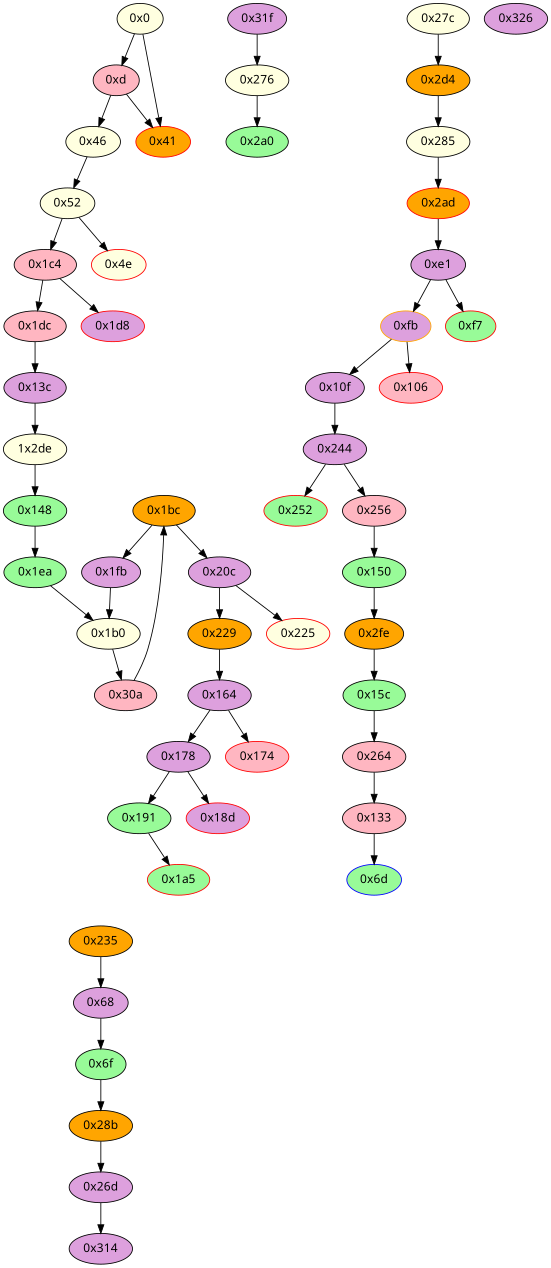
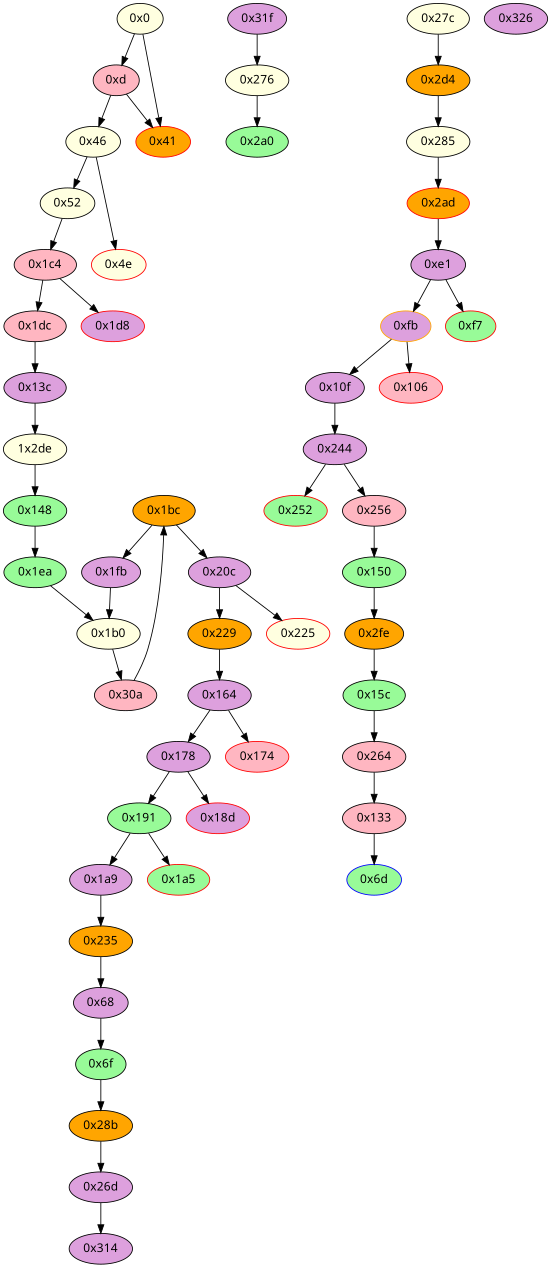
(90, 231) -> (105, 199)
none -> (101, 880)
